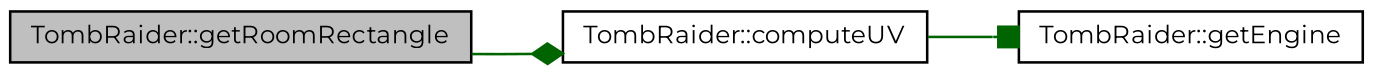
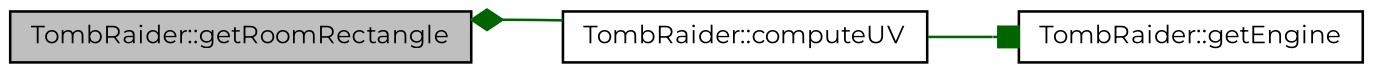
(502, 54) -> (533, 20)
